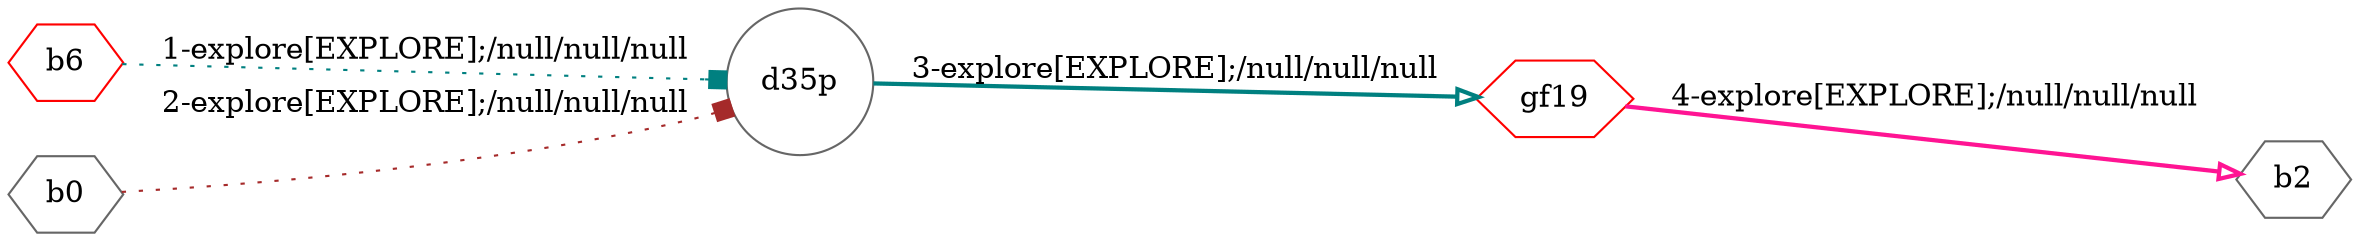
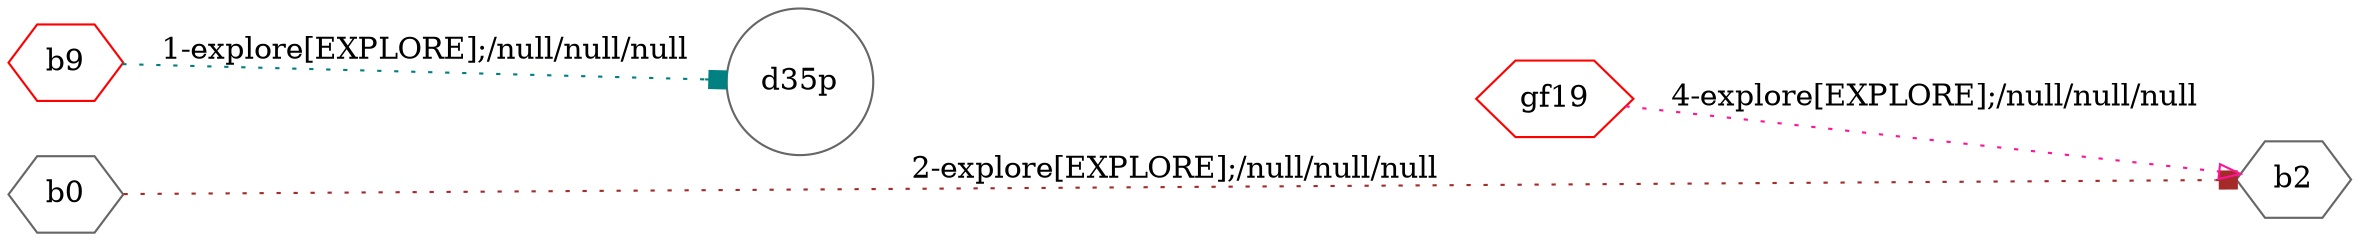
(66, 63) -> (66, 63)
(1165, 90) -> none
(1922, 139) -> (1922, 139)
(418, 166) -> (1169, 187)
